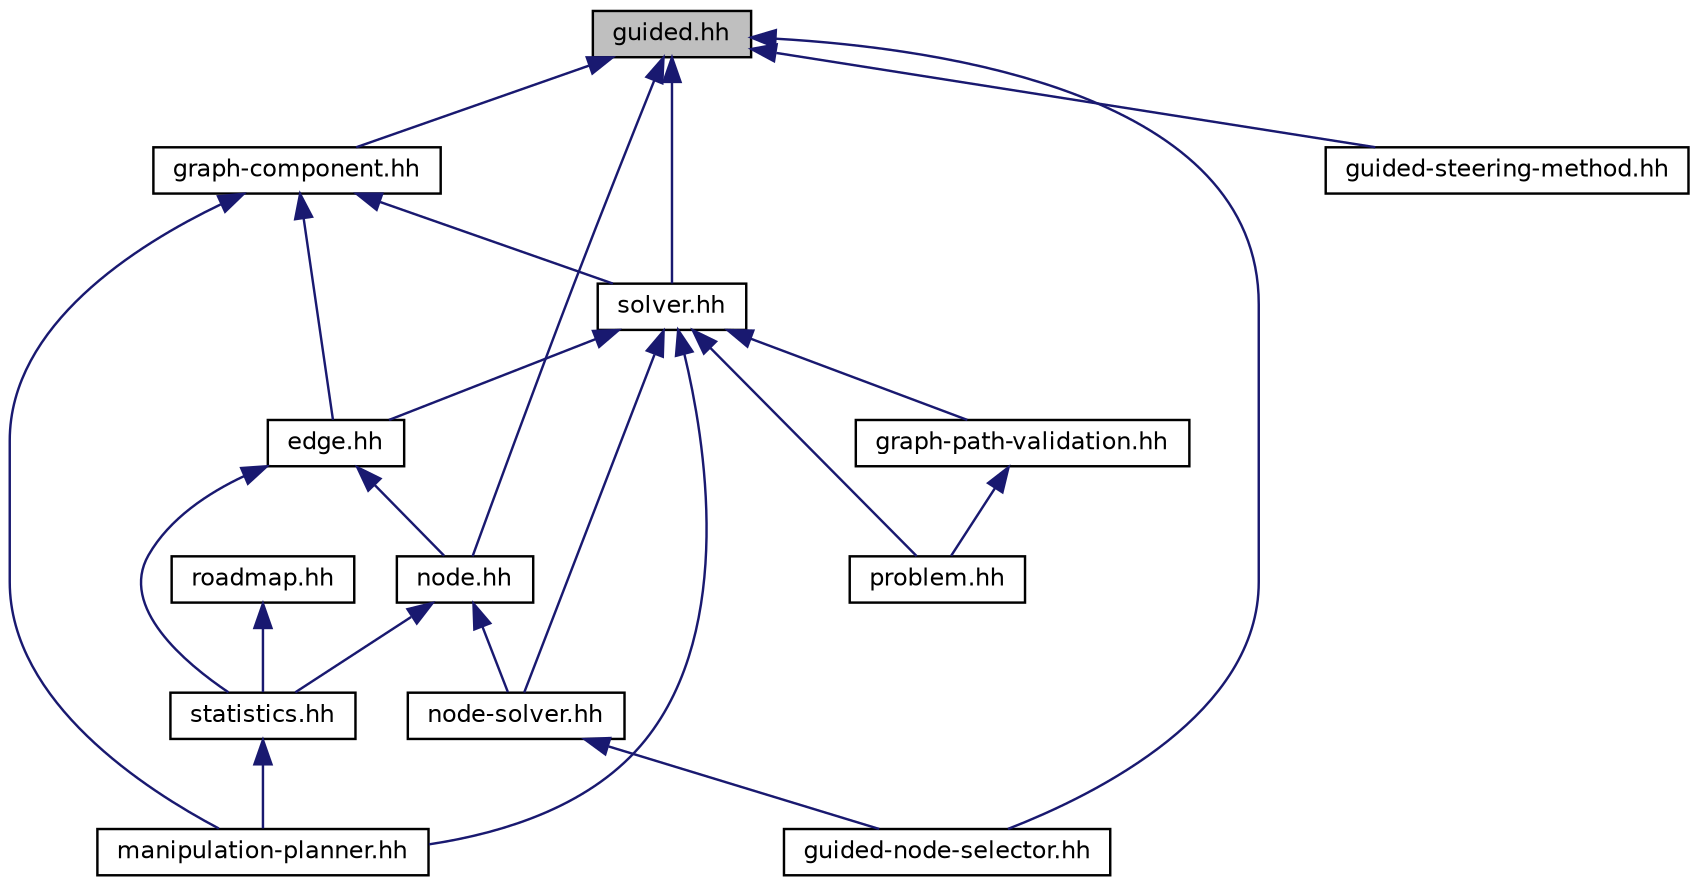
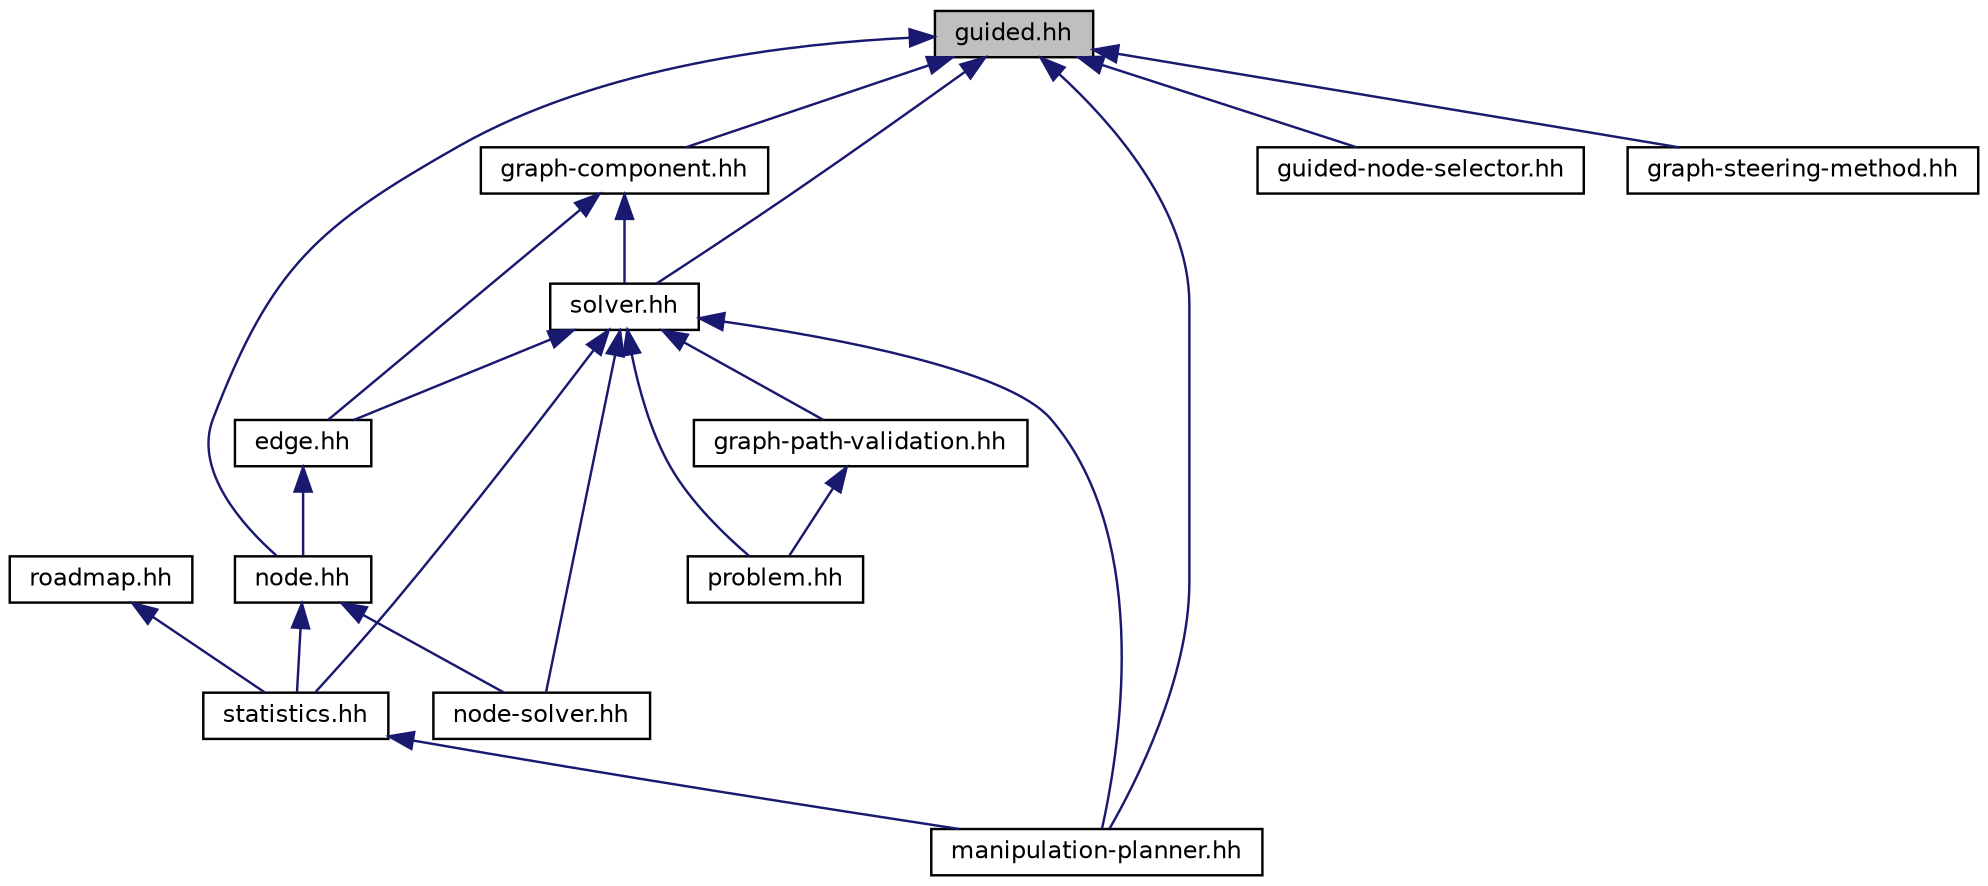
(1507, 170) -> (1803, 170)
(10, 514) -> (1189, 438)
(142, 578) -> (458, 524)
(744, 788) -> none
